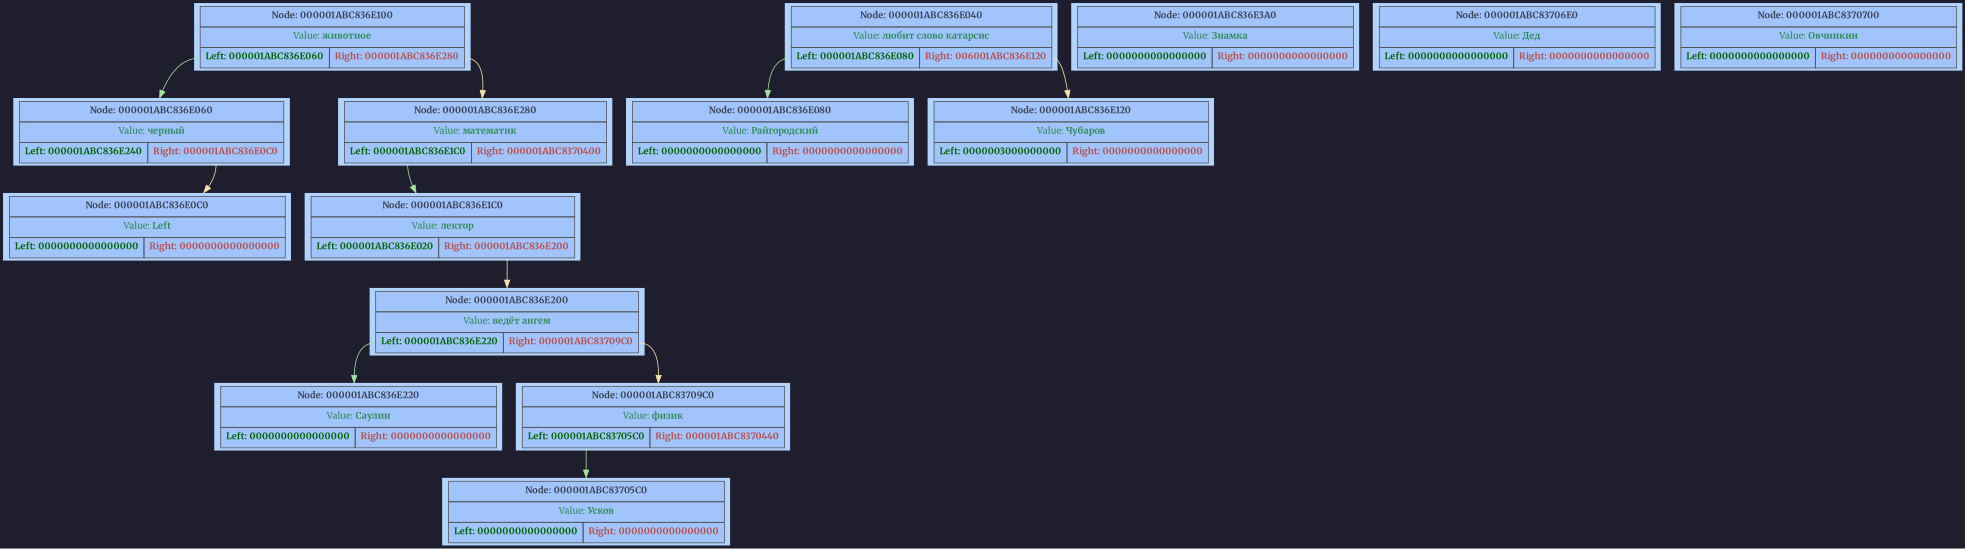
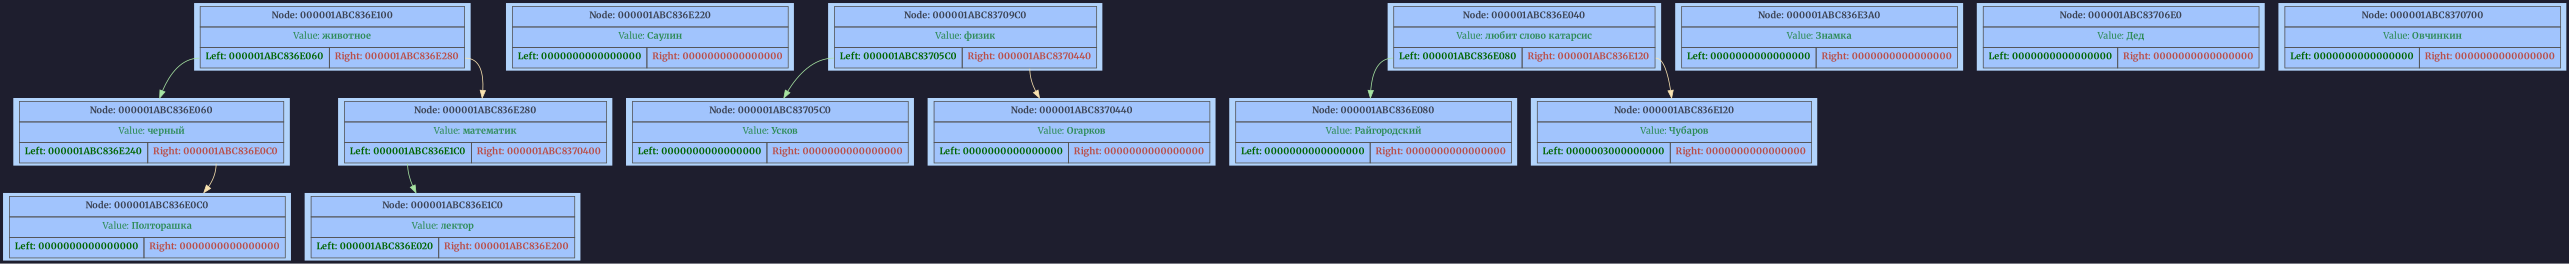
(986, 57) -> (1589, 57)
none -> (1072, 132)
(162, 226) -> (162, 226)
(507, 322) -> none
